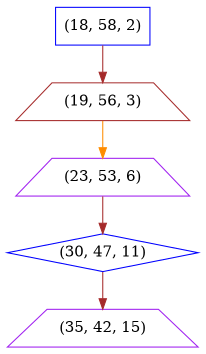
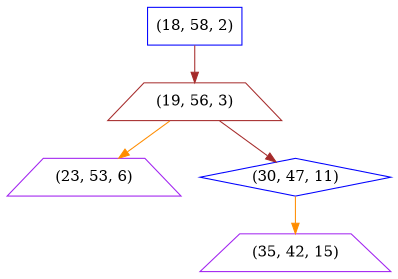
(103, 210) -> (243, 138)
(103, 285) -> (295, 210)
